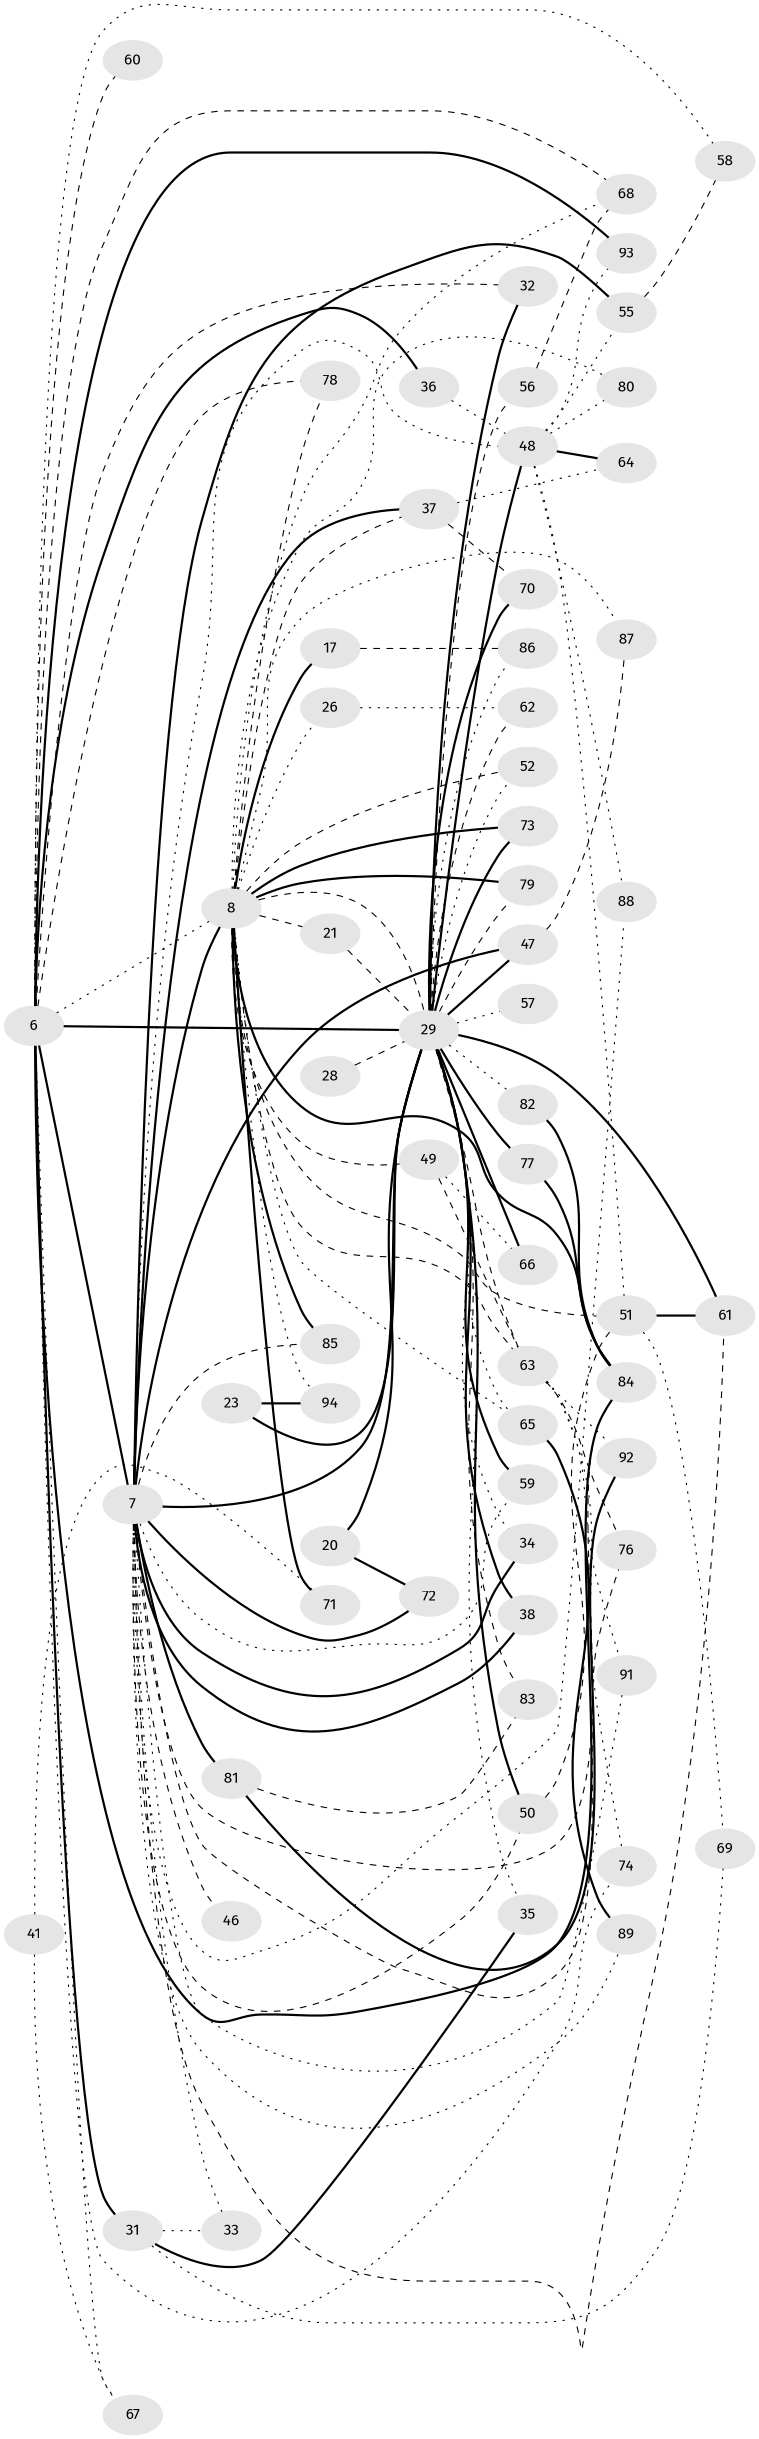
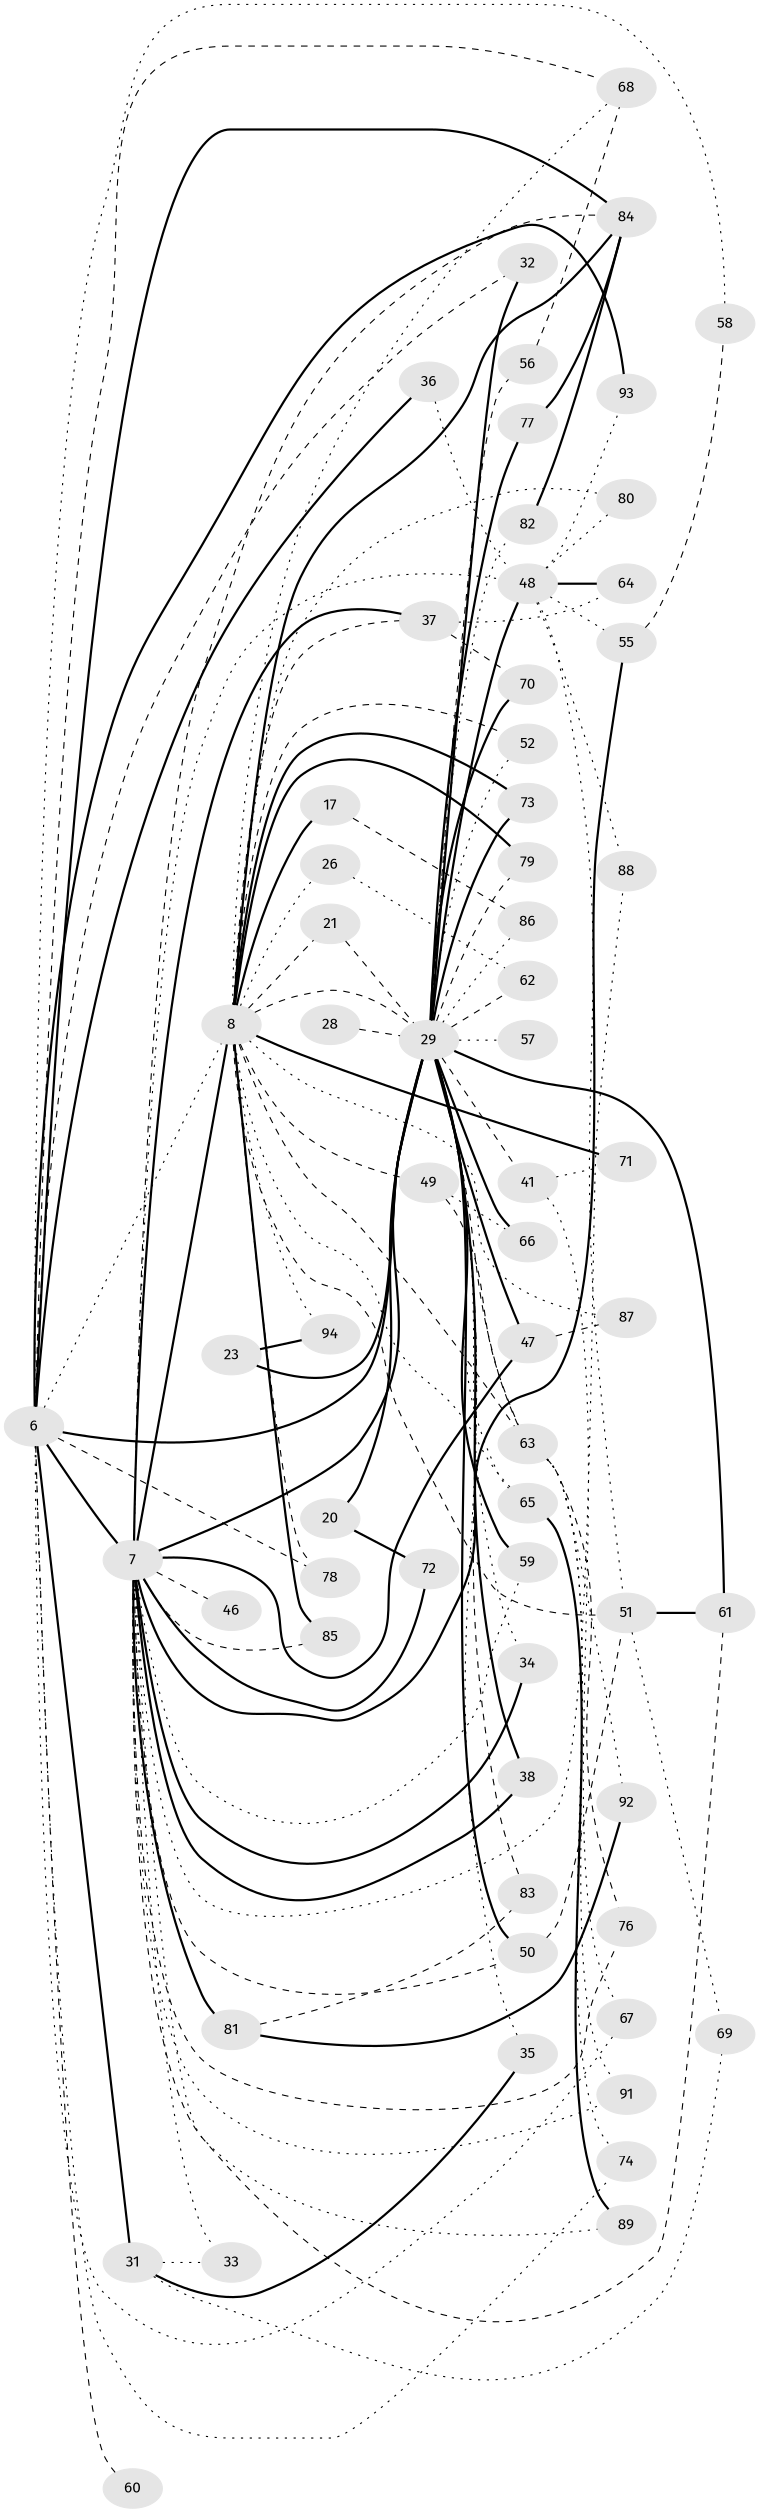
none -> (477, 1109)
